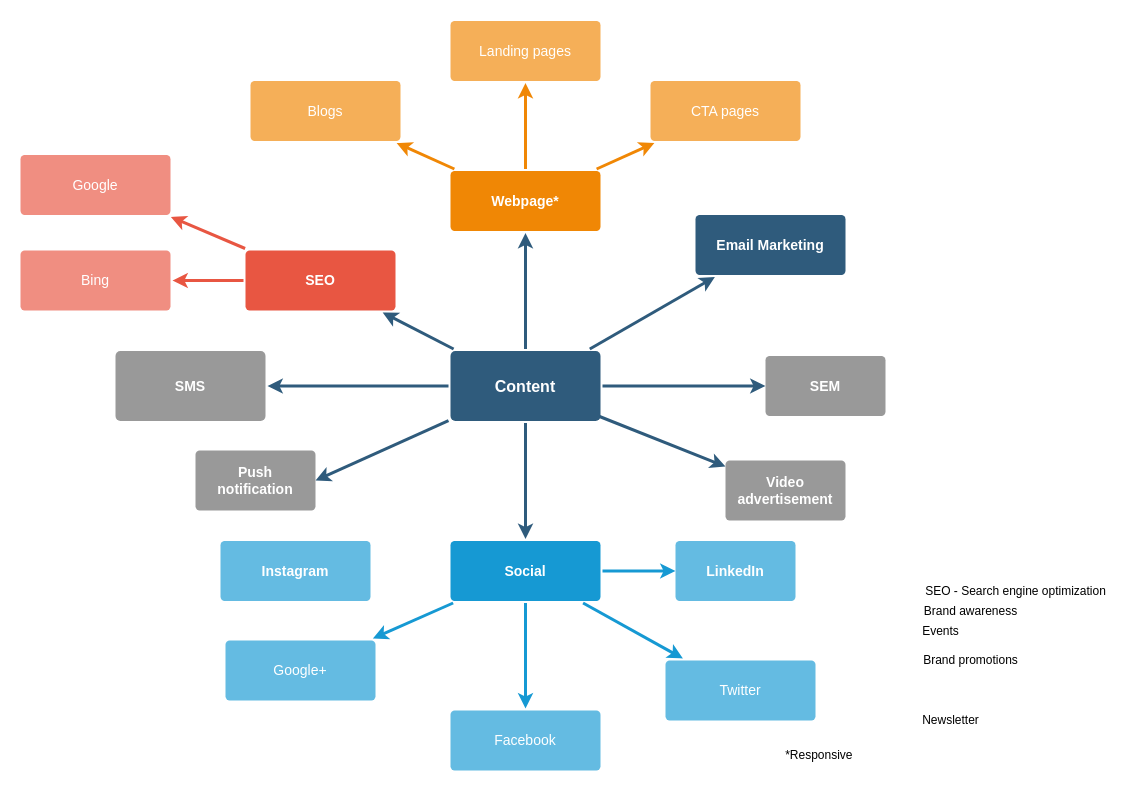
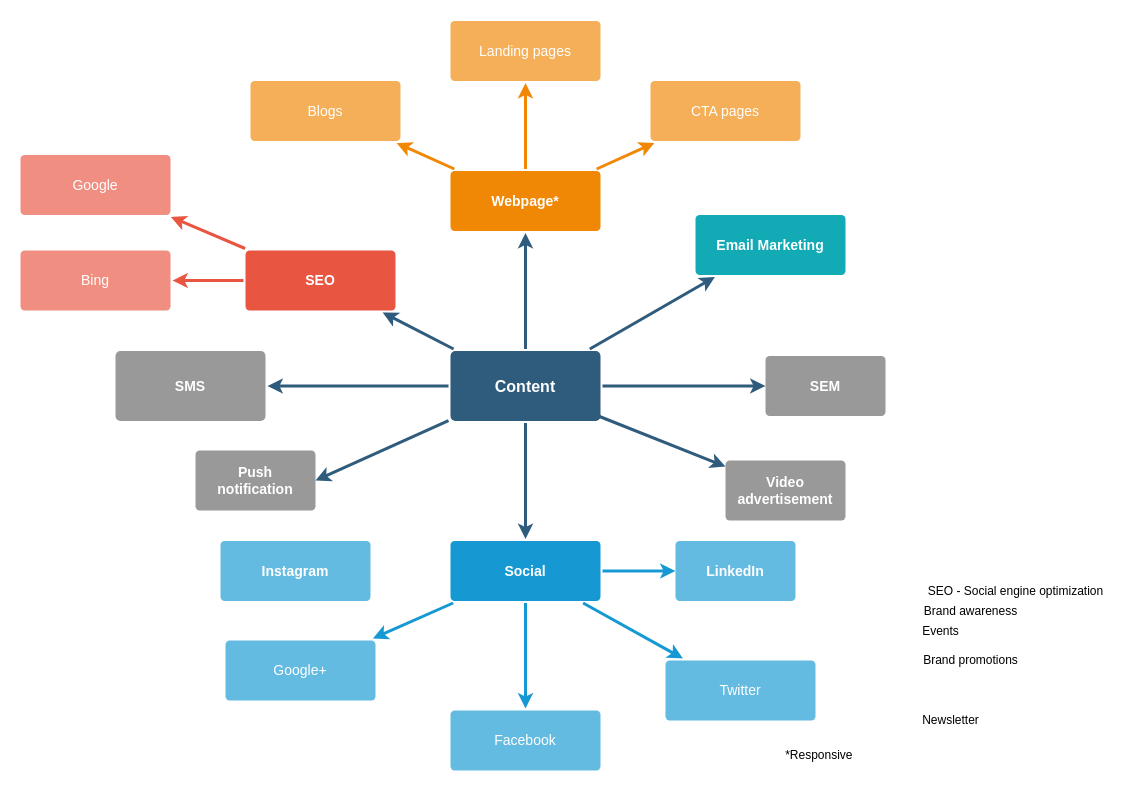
(771, 245) -> (771, 245)
(1016, 592) -> (1016, 592)
